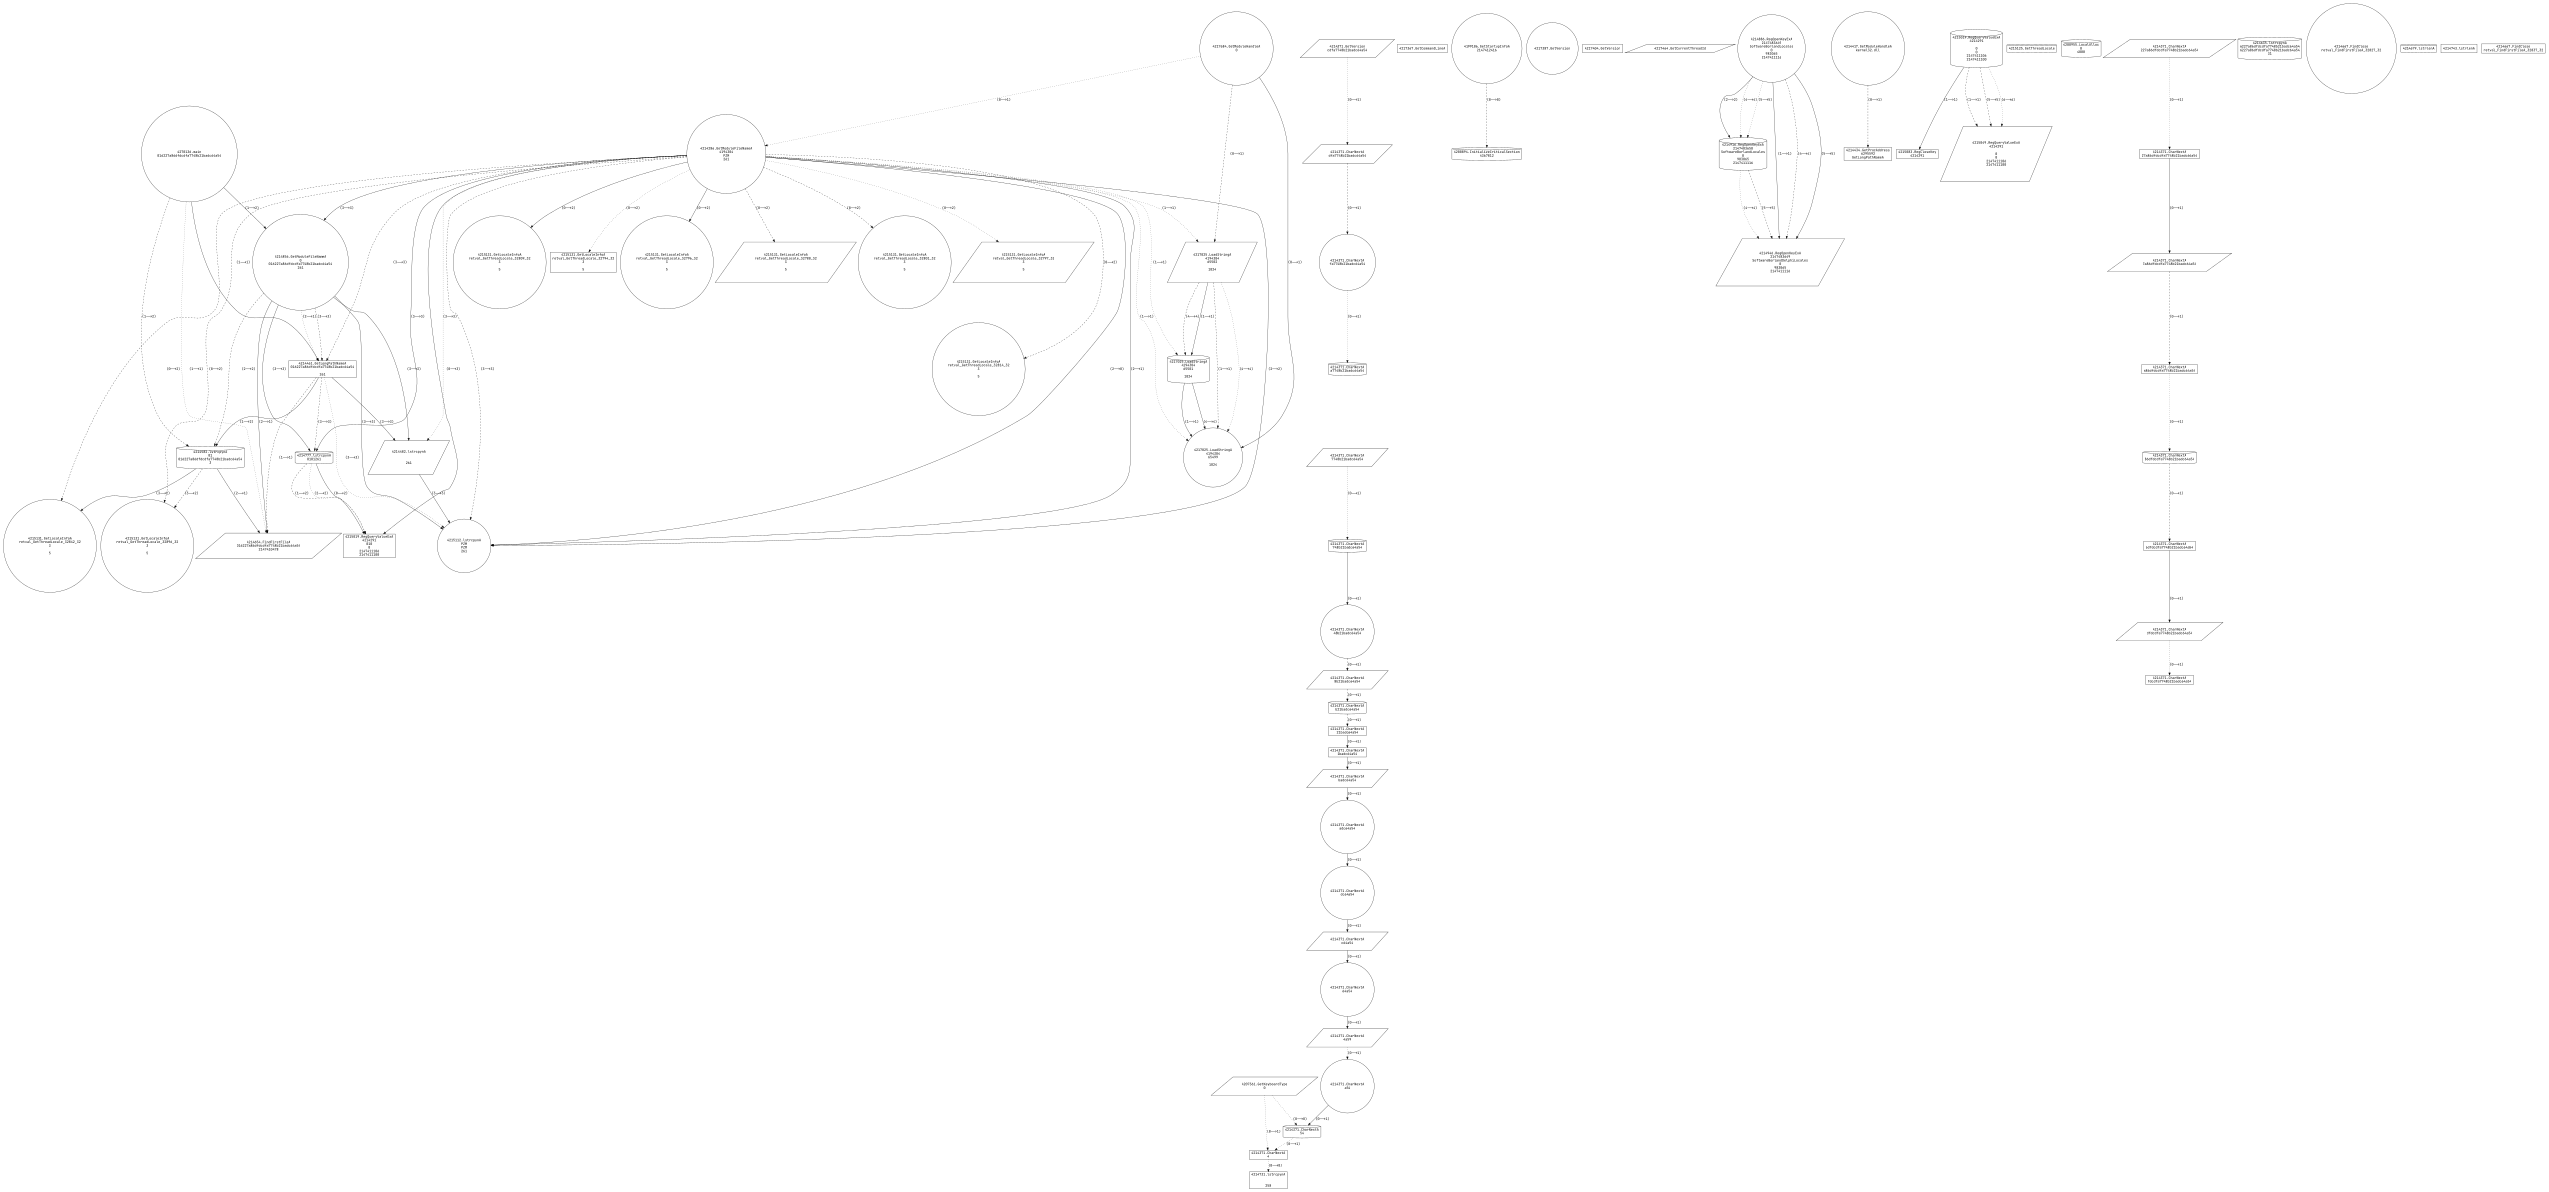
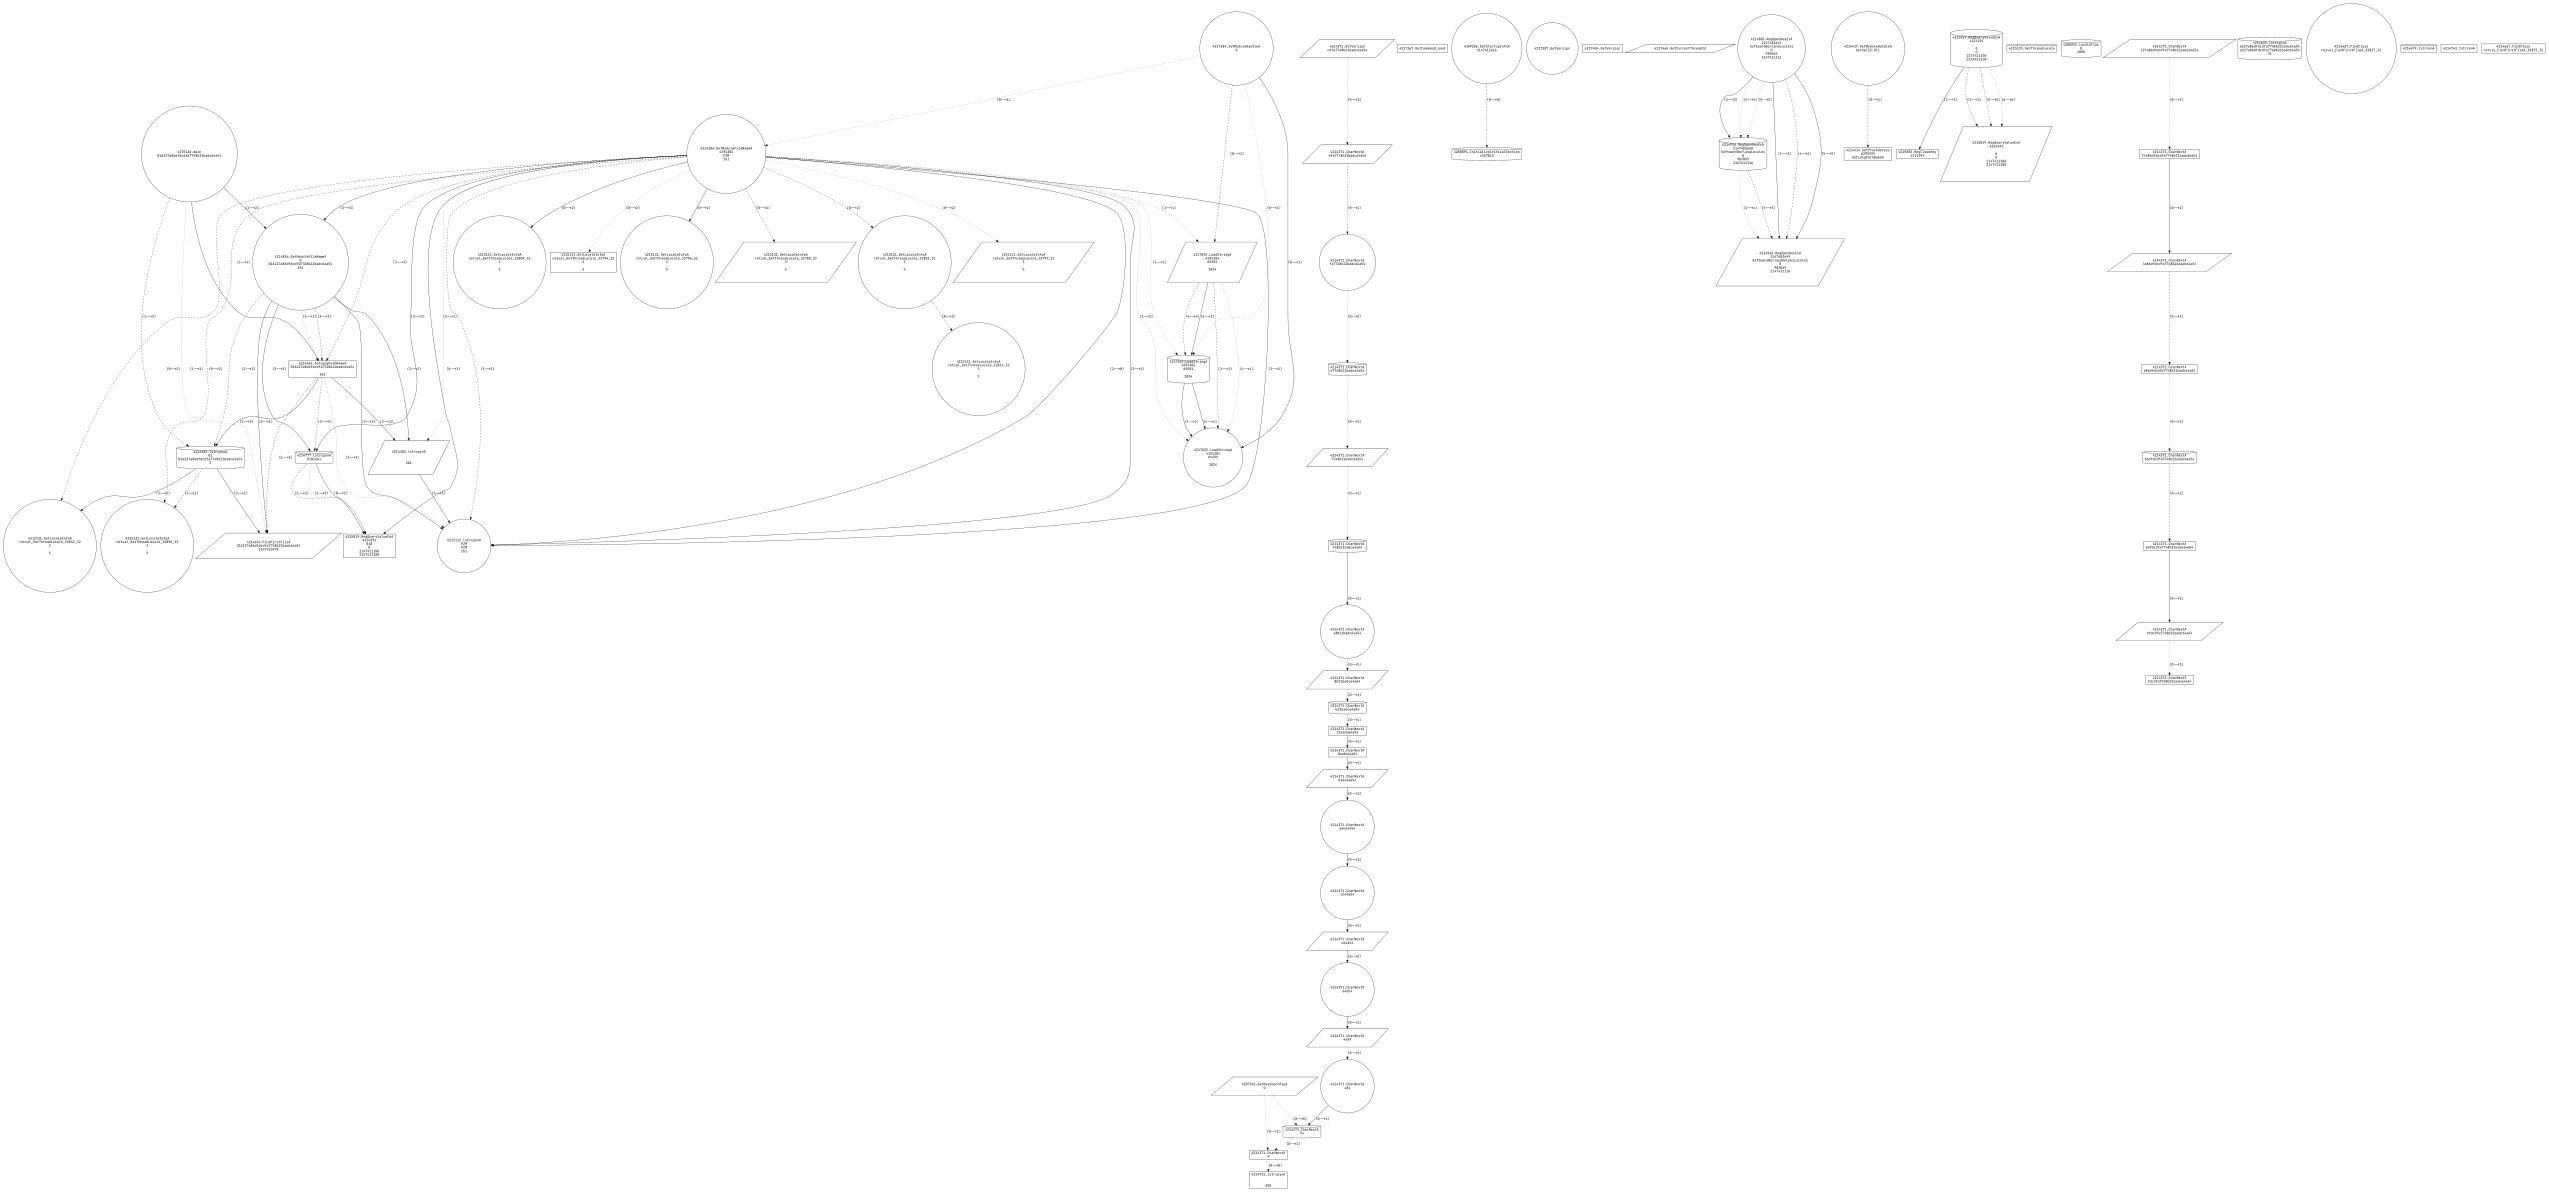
(1037, 184) -> (941, 315)
none -> (1269, 239)
none -> (1347, 411)
